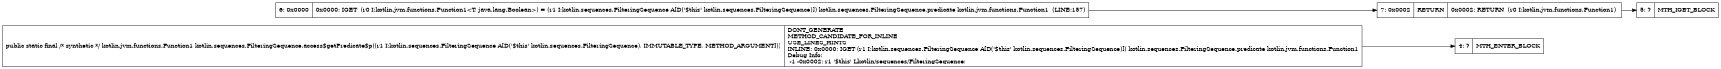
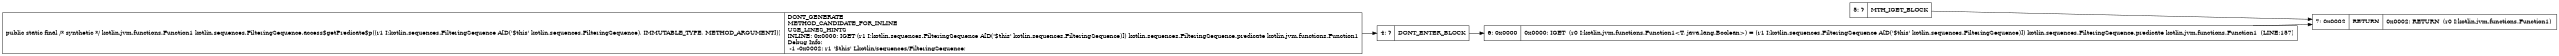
(1627, 10) -> (2120, 15)
none -> (1474, 33)
(1508, 46) -> (1432, 33)
